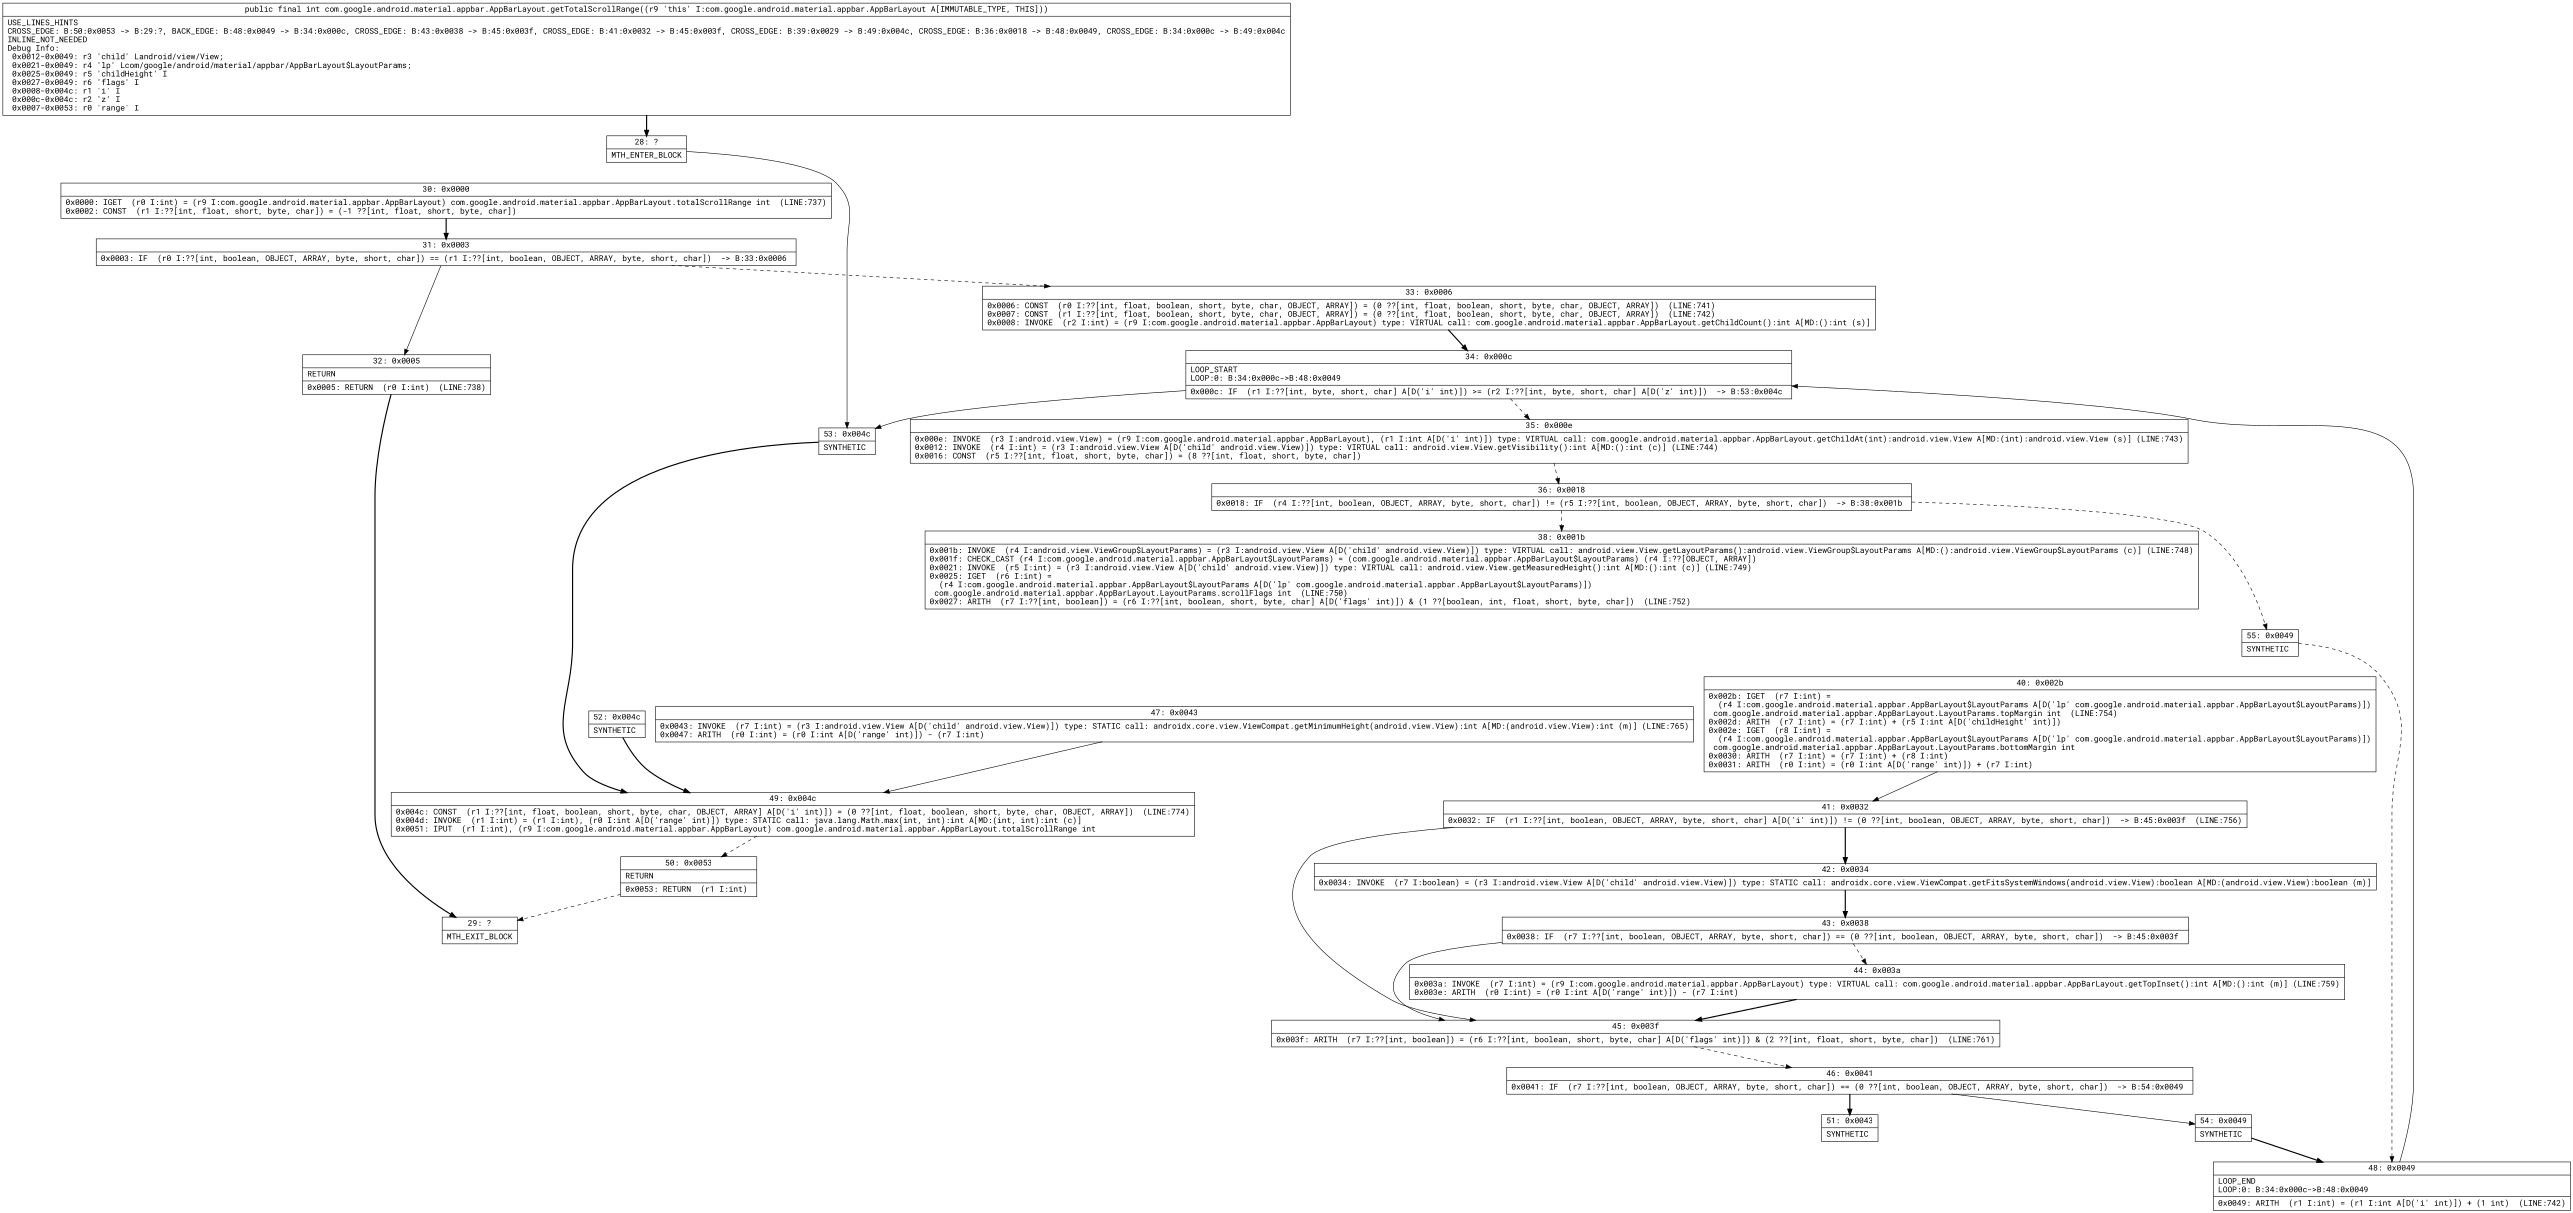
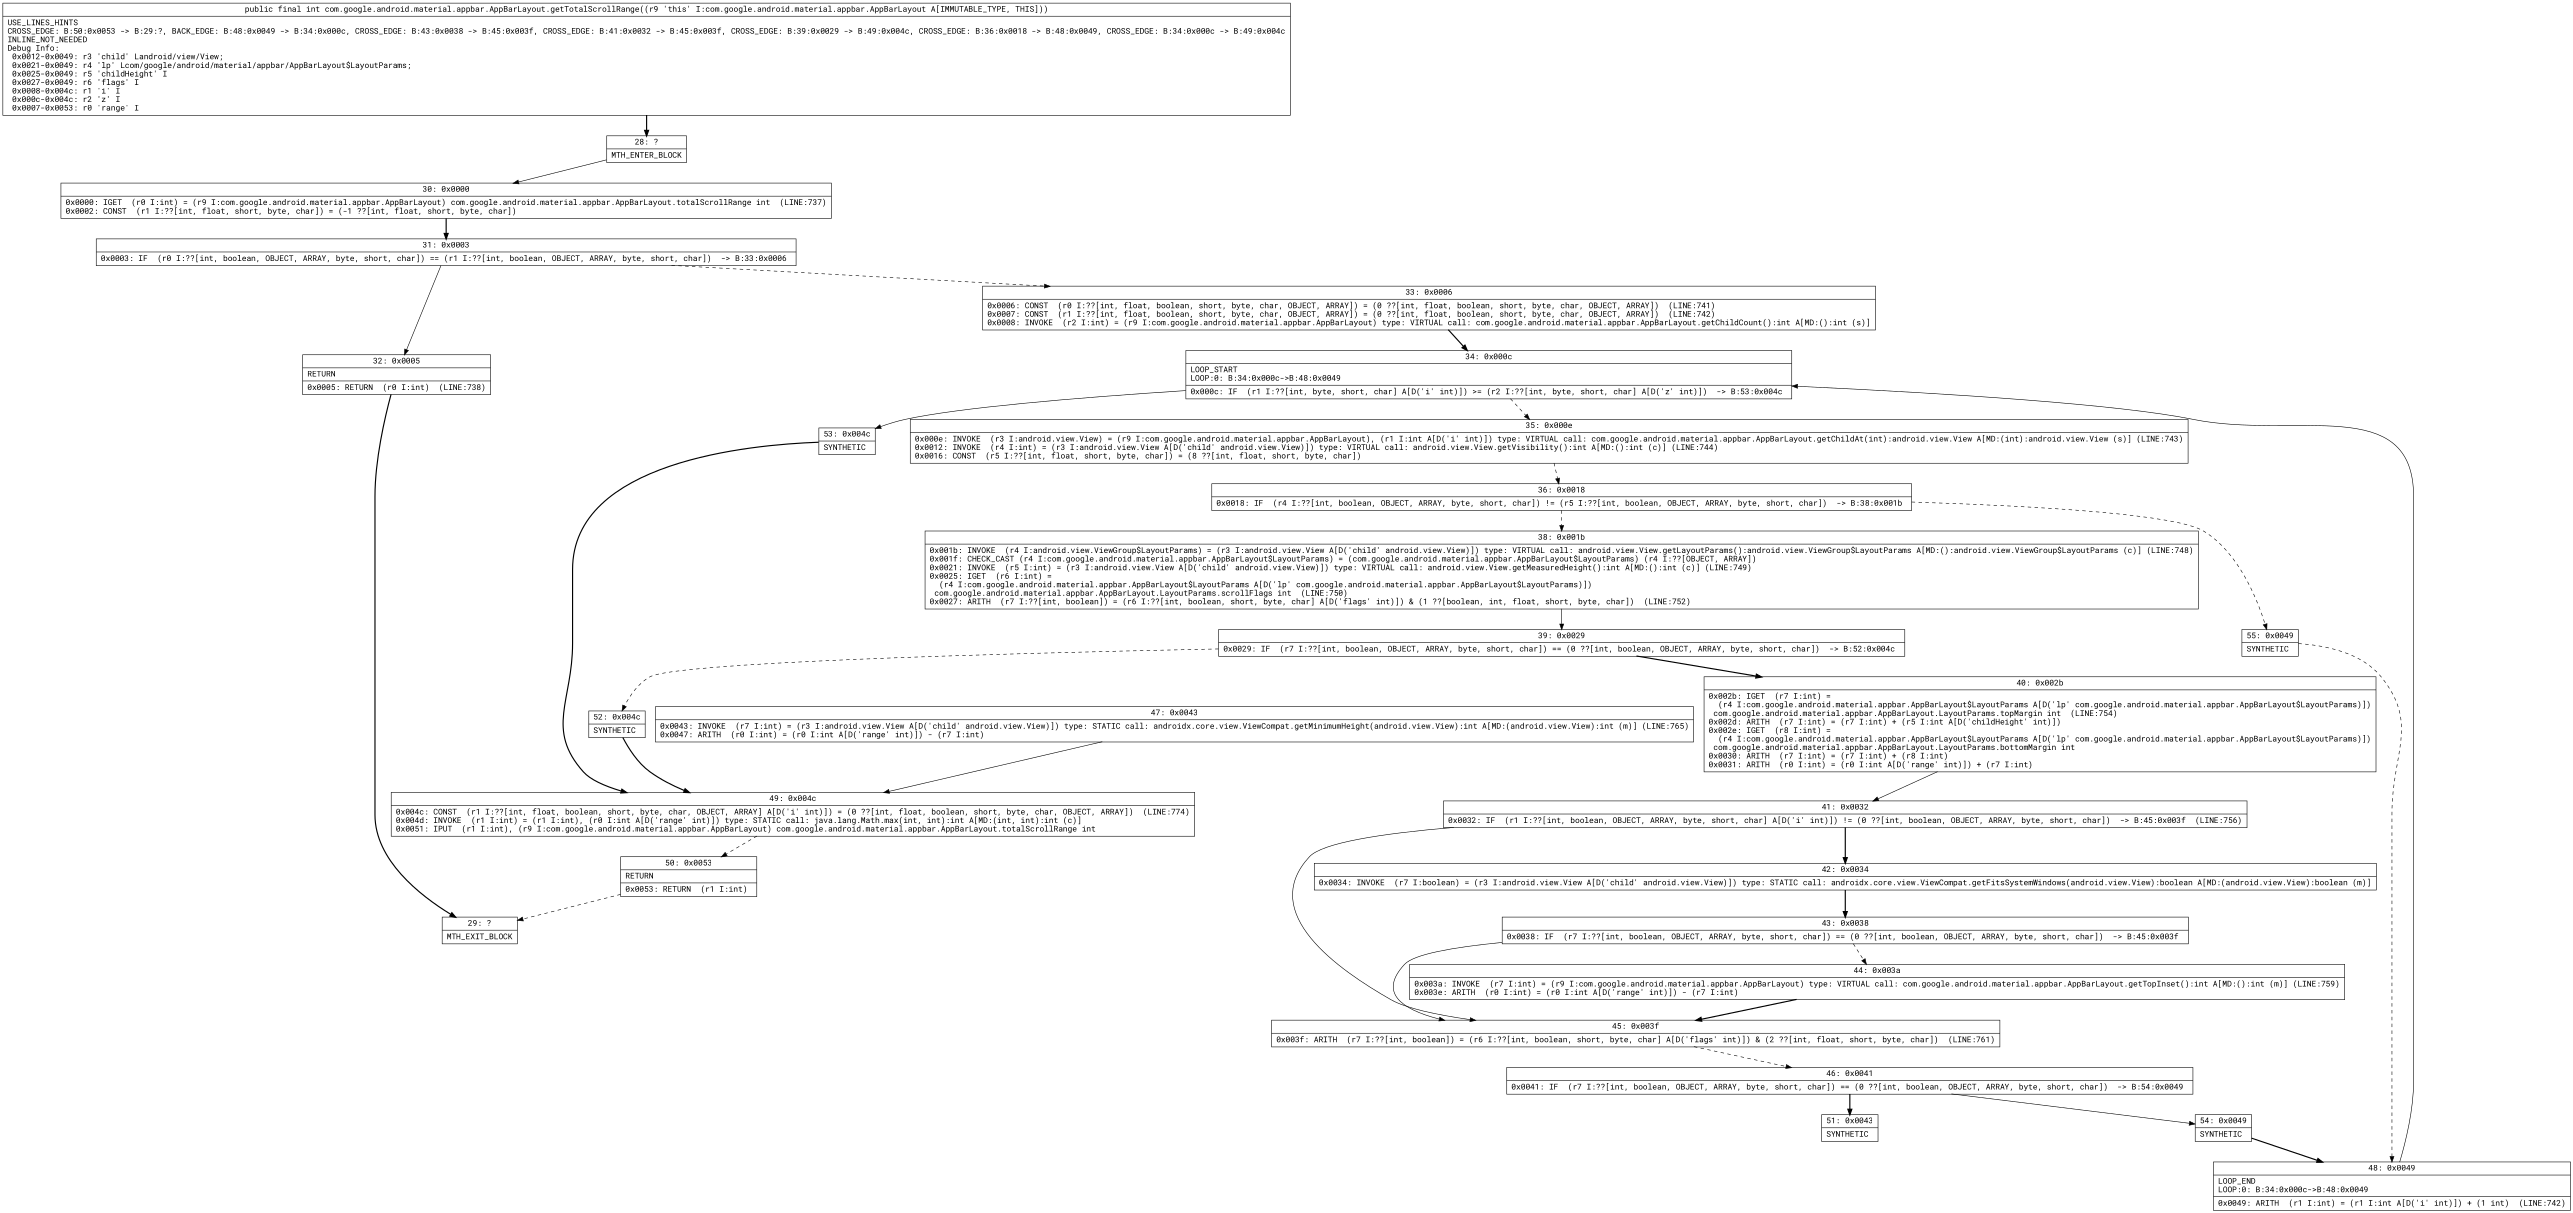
(849, 224) -> (563, 171)
none -> (1562, 643)
